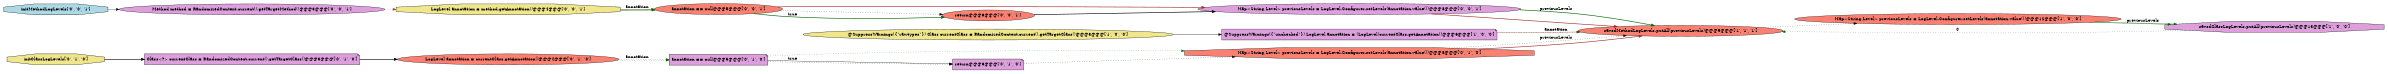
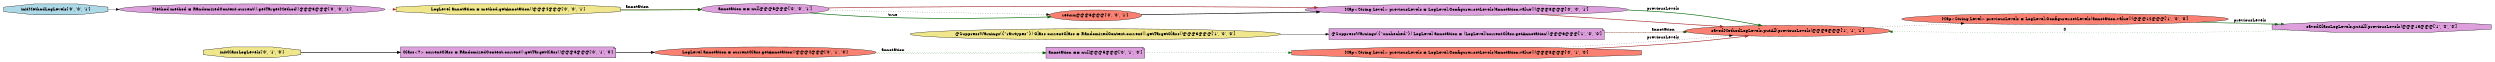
(719, 9) -> (765, 9)
(988, 64) -> none
